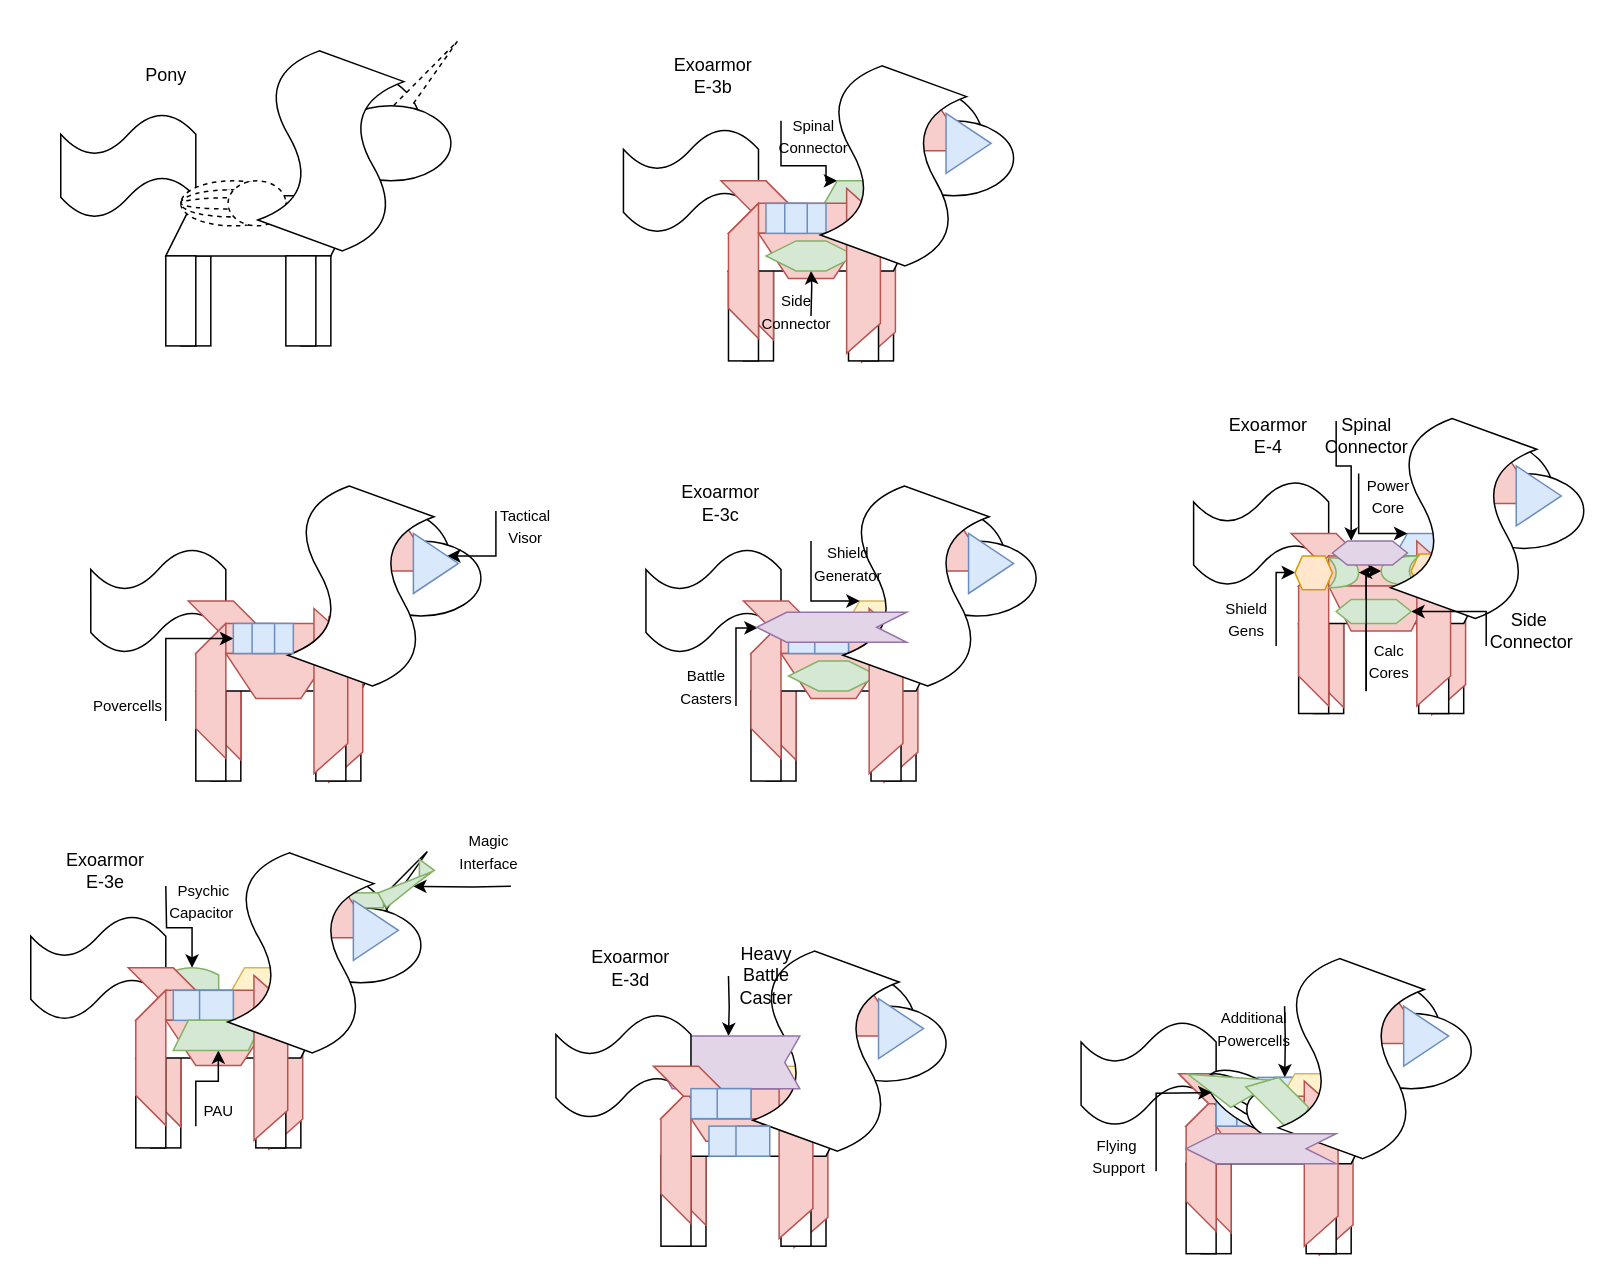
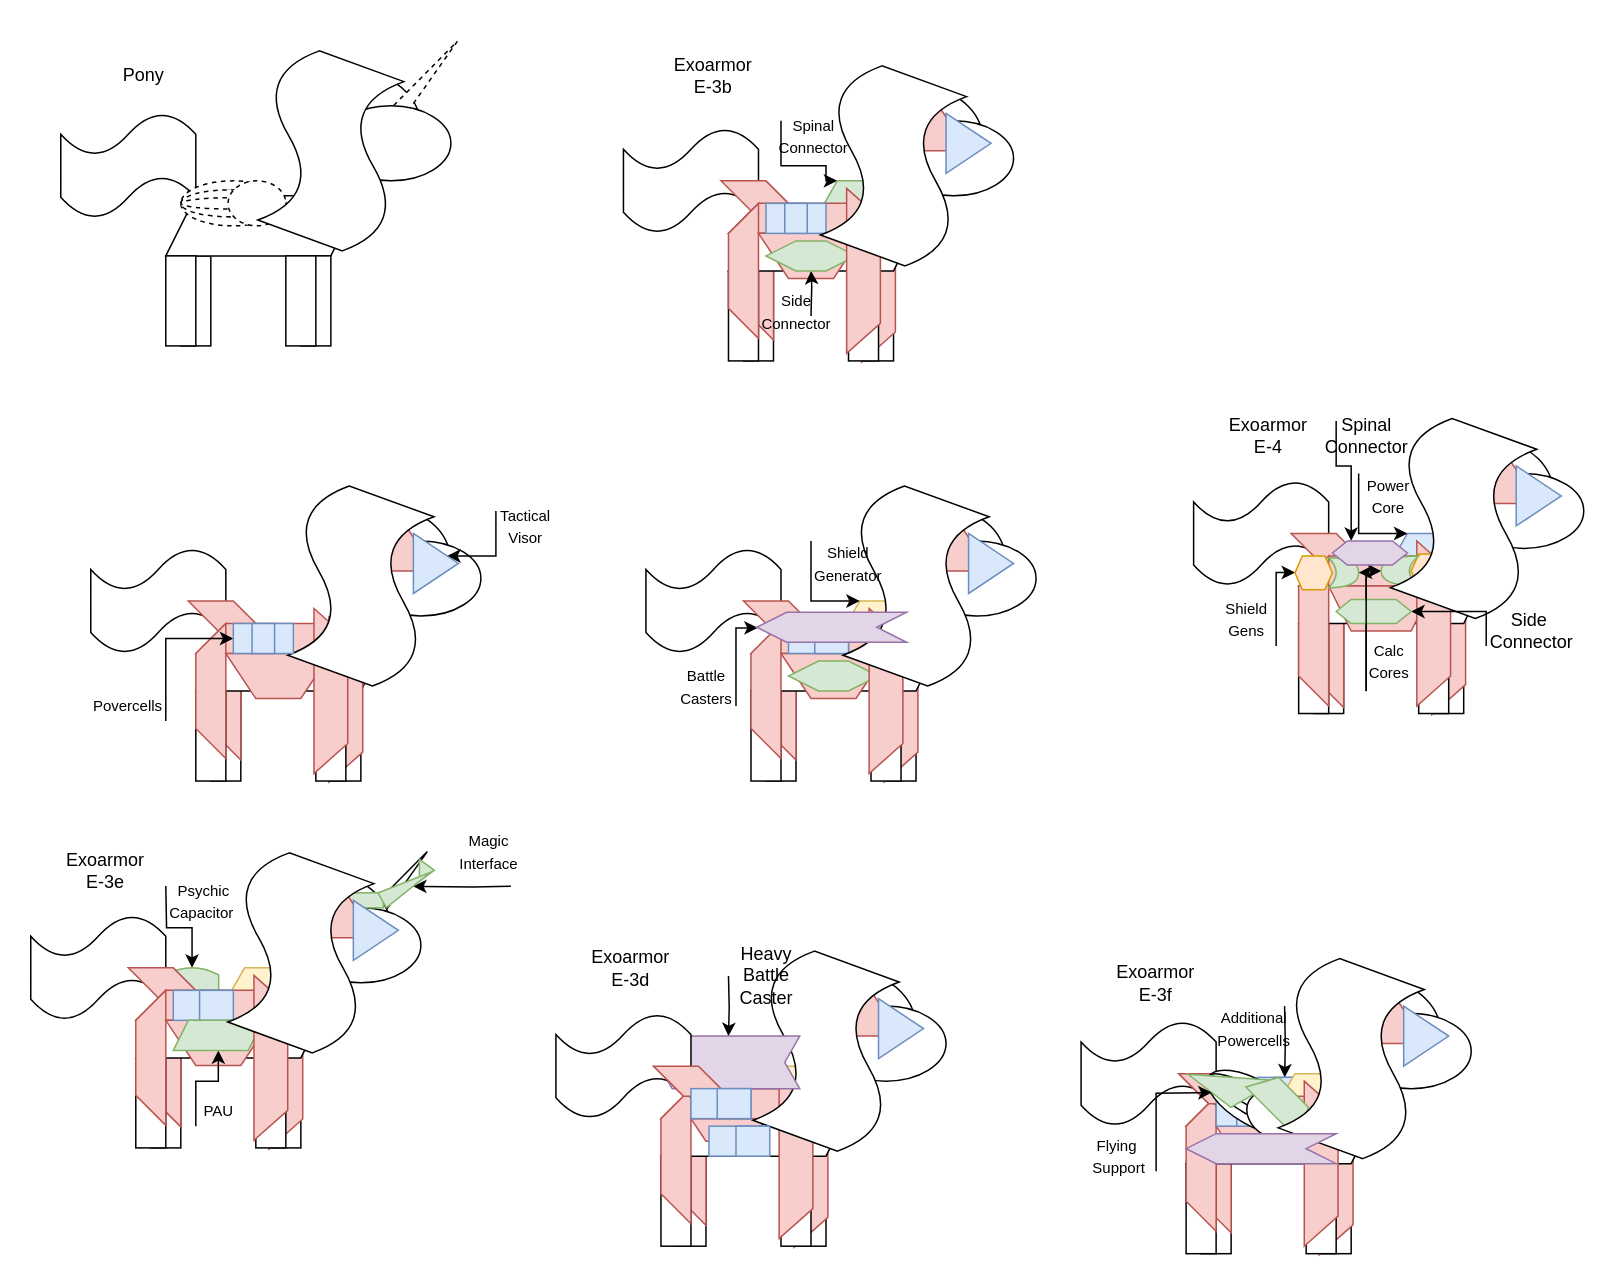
(166, 76) -> (143, 76)
(721, 503) -> none
none -> (1156, 983)
